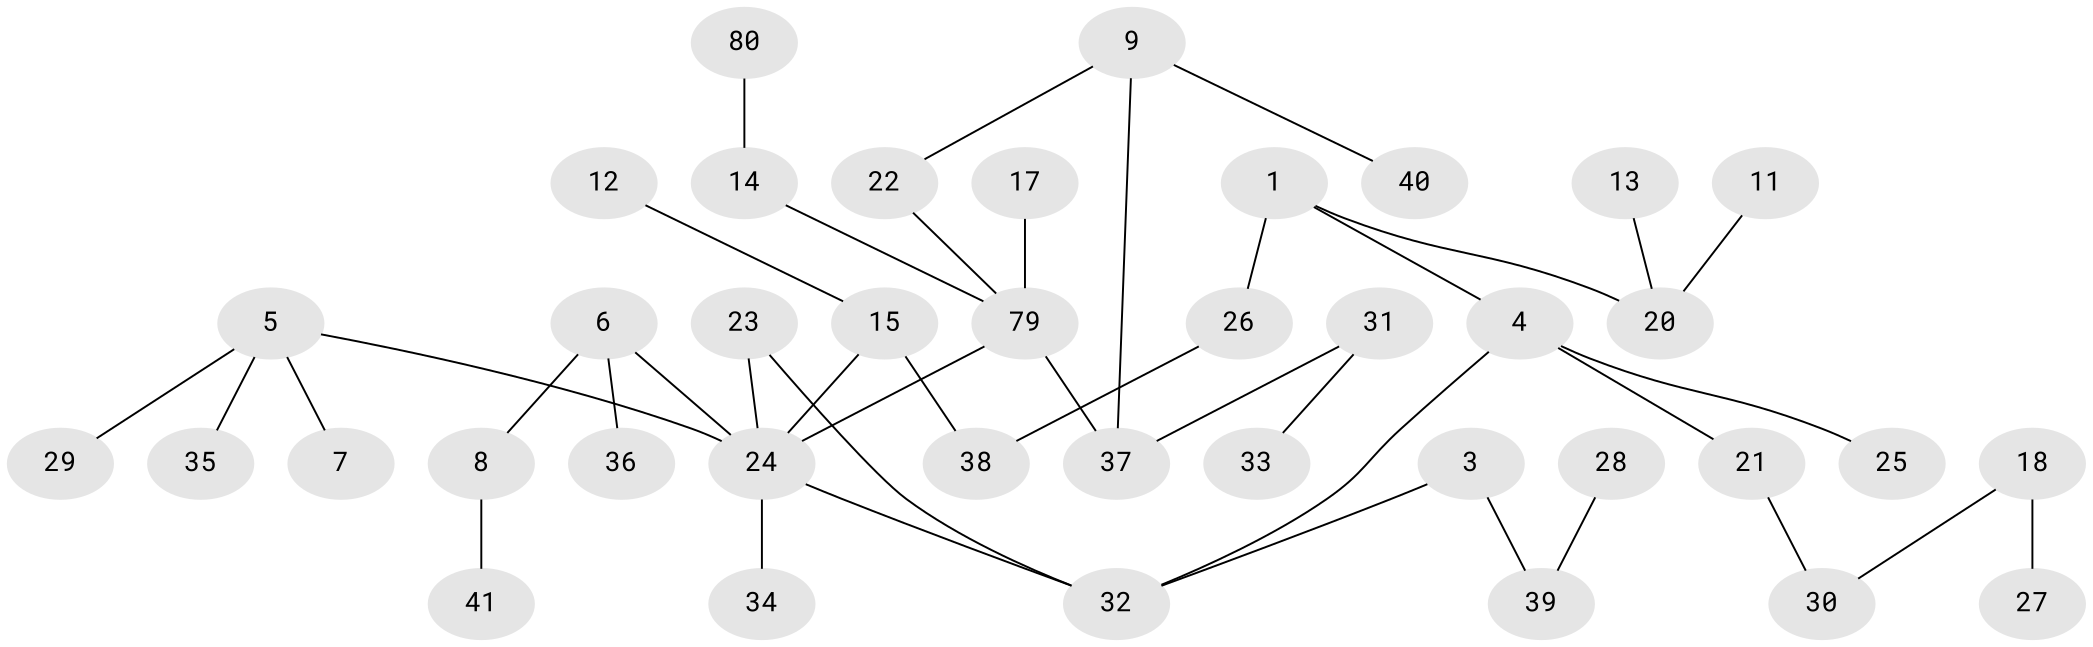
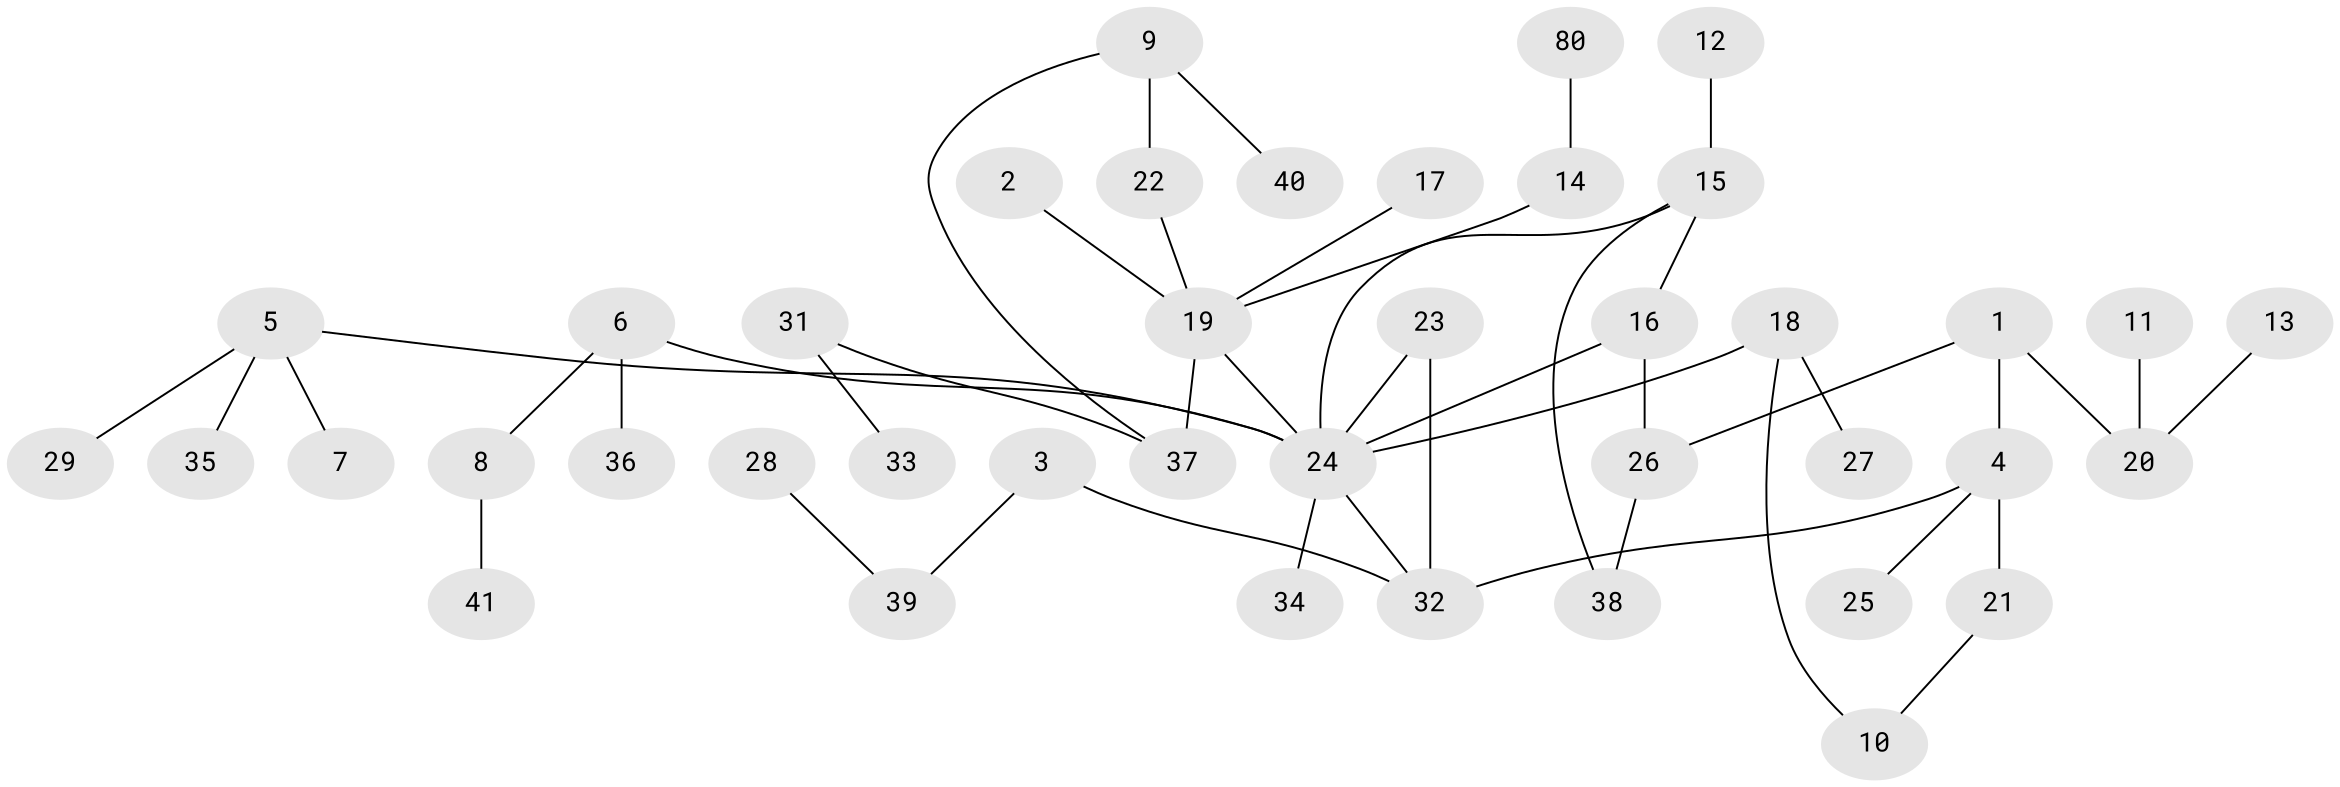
none -> (1009, 183)
(1025, 323) -> (1198, 323)
none -> (1645, 323)
none -> (1570, 404)
(1822, 604) -> (1875, 744)
